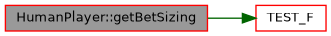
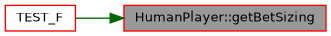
(225, 18) -> (93, 18)
